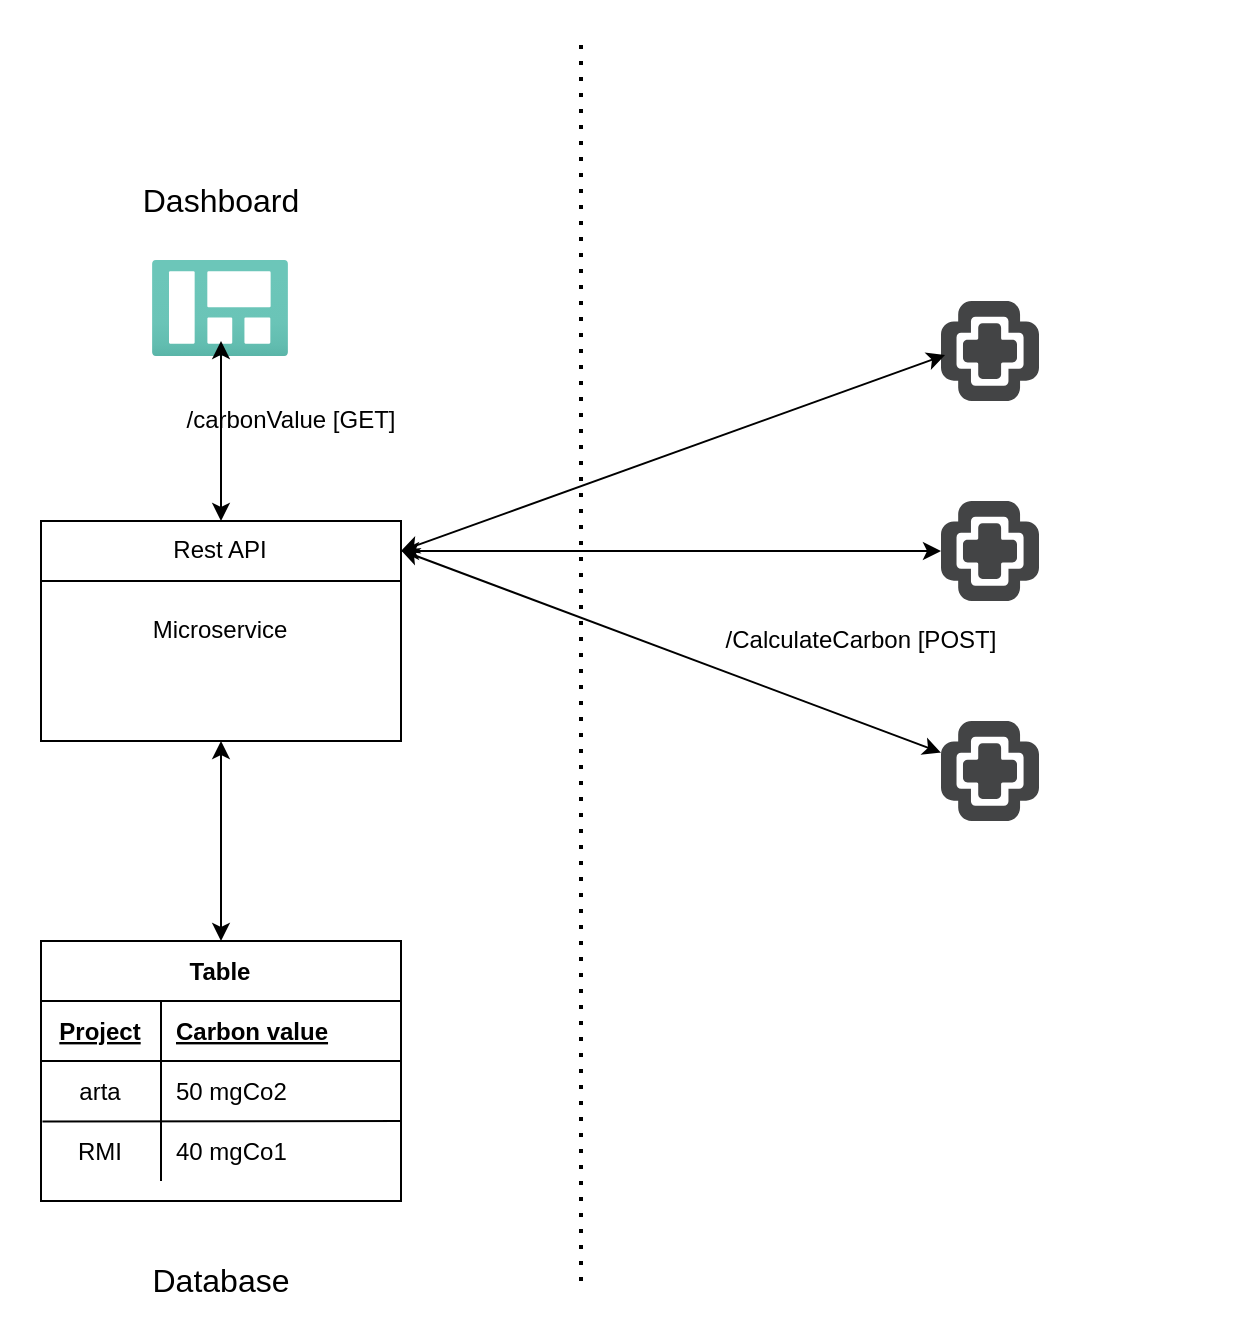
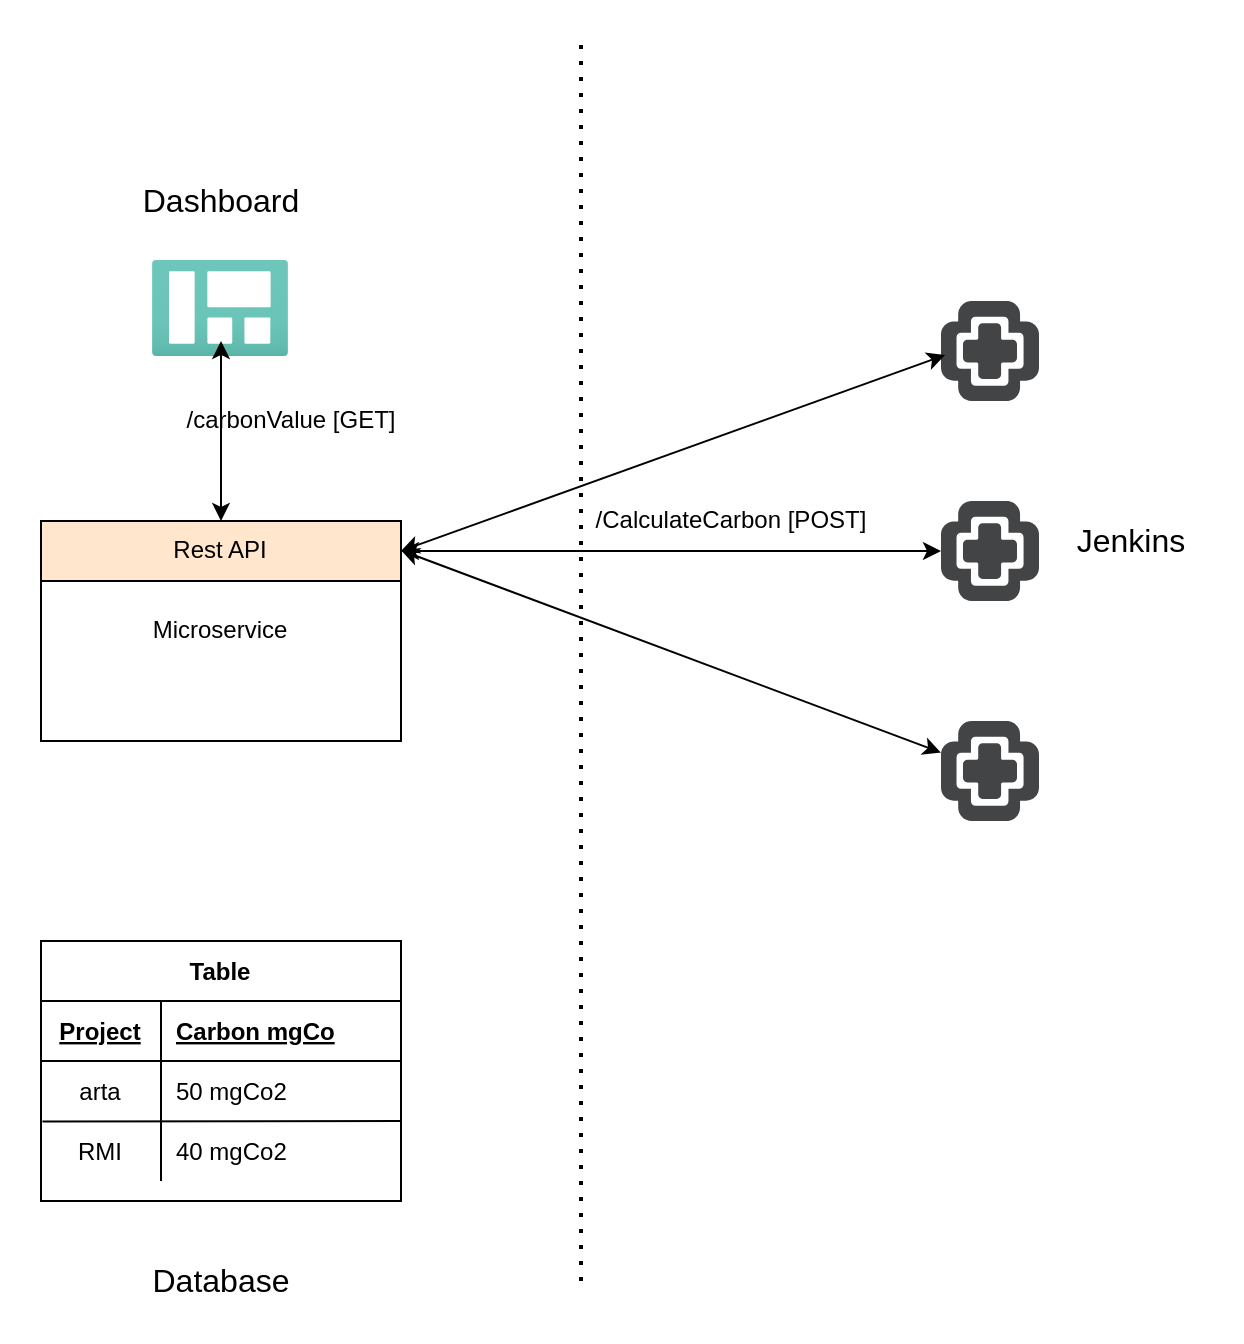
none -> (1131, 541)
(221, 551) -> (221, 551)
(861, 641) -> (731, 521)
(221, 841) -> none
(250, 1032) -> (247, 1032)
(227, 1152) -> (227, 1152)
